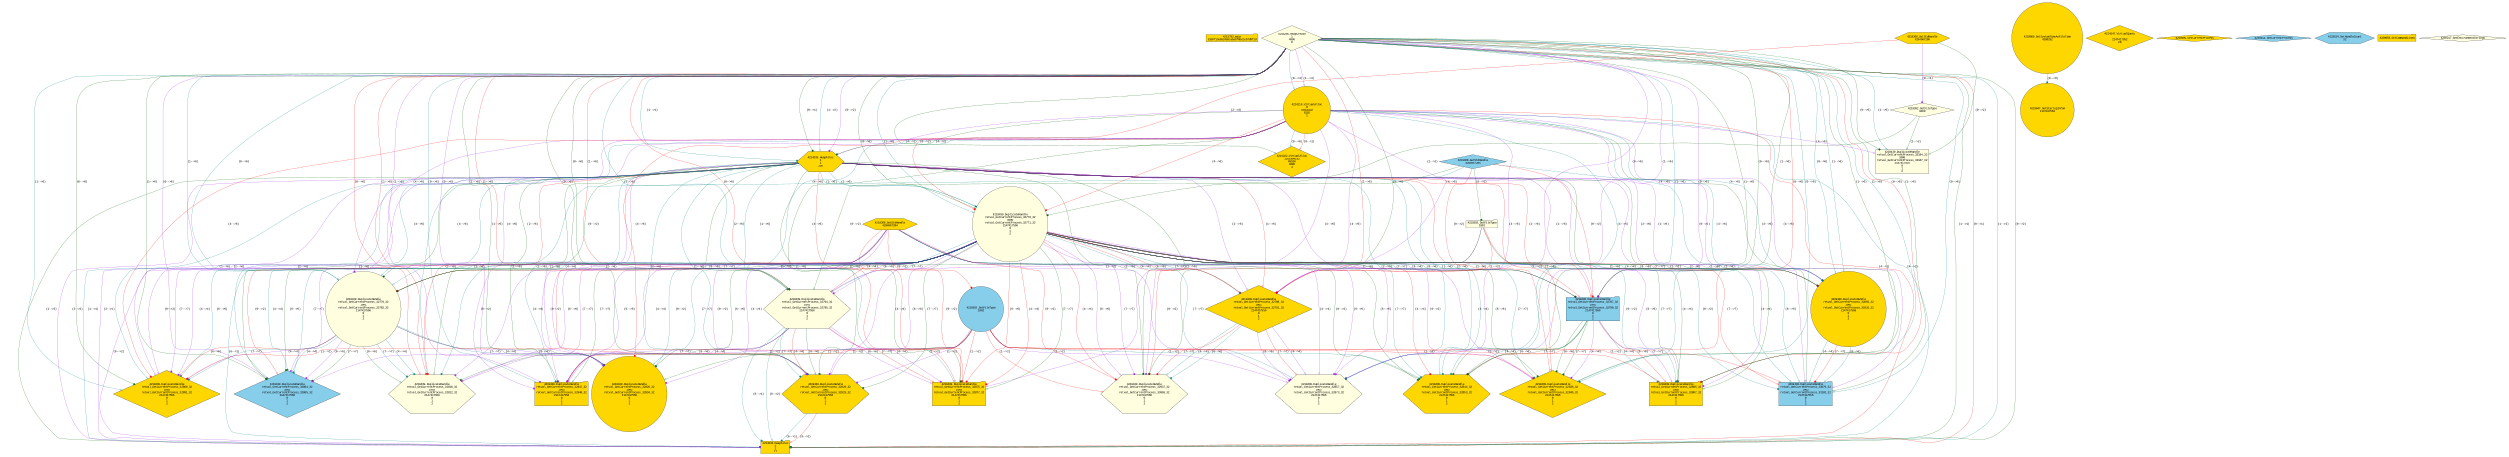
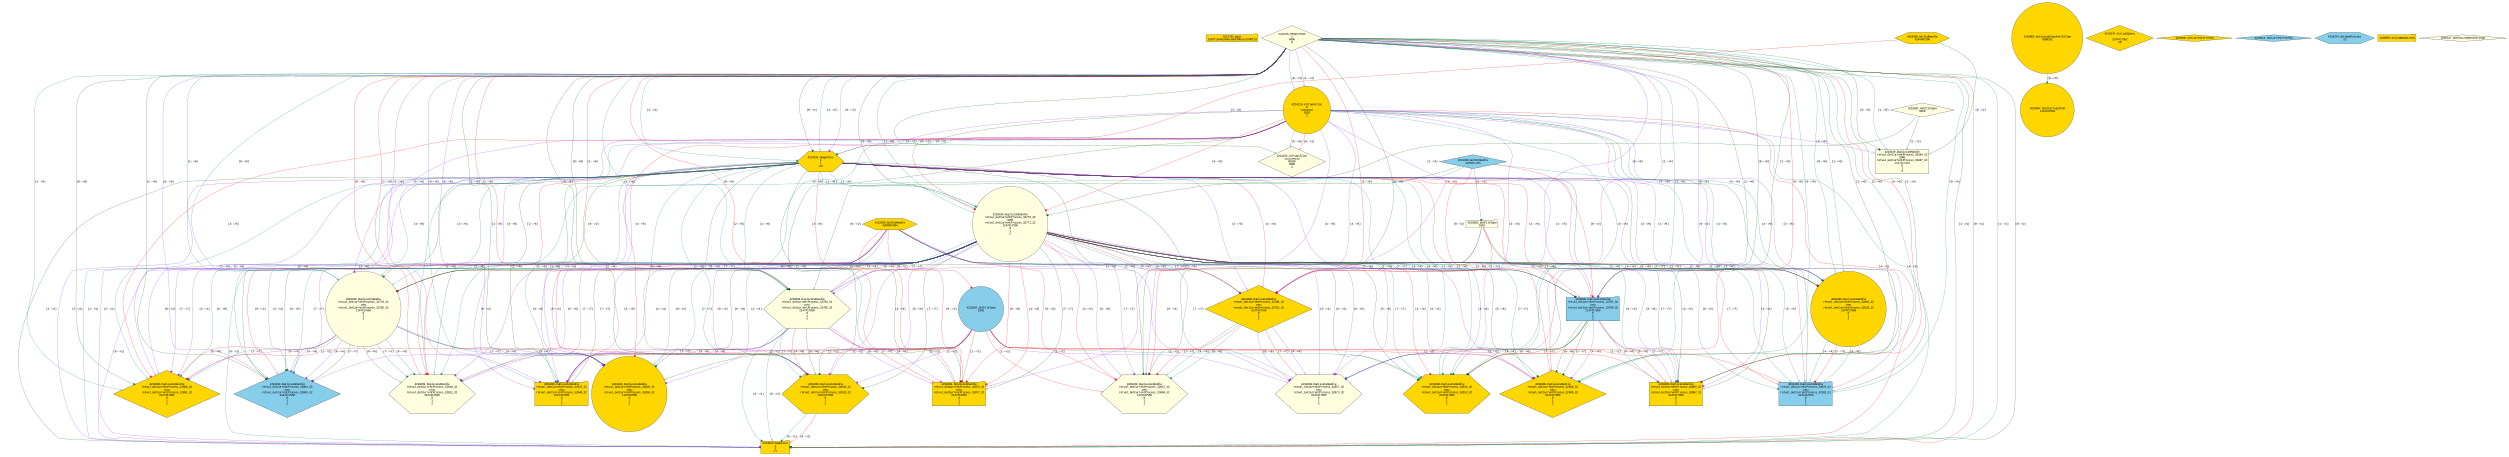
(1922, 72) -> none
(1292, 162) -> (1292, 162)
